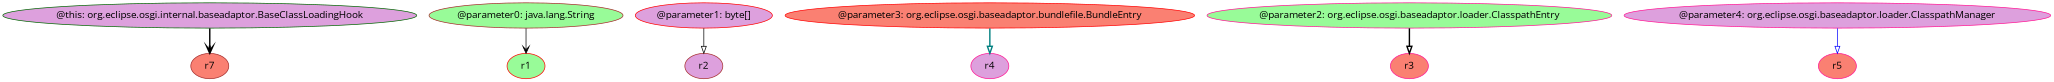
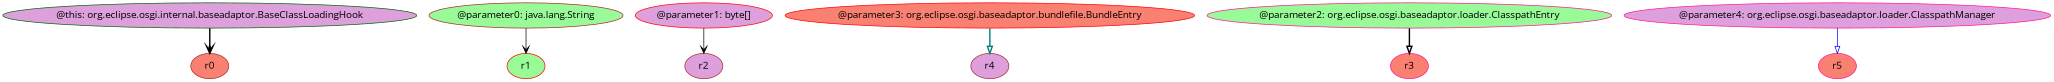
(704, 37) -> (704, 37)
(210, 66) -> (210, 66)
(990, 66) -> (990, 66)
